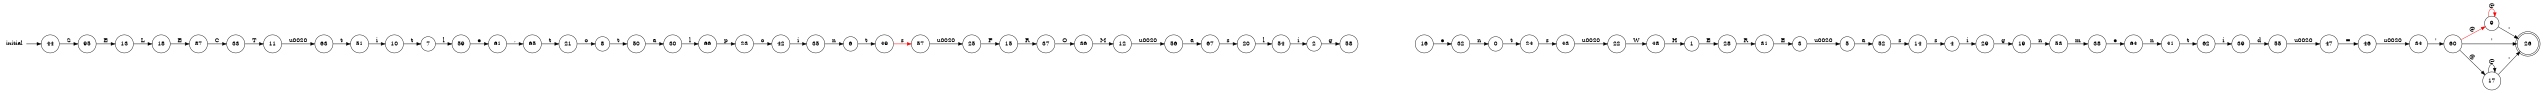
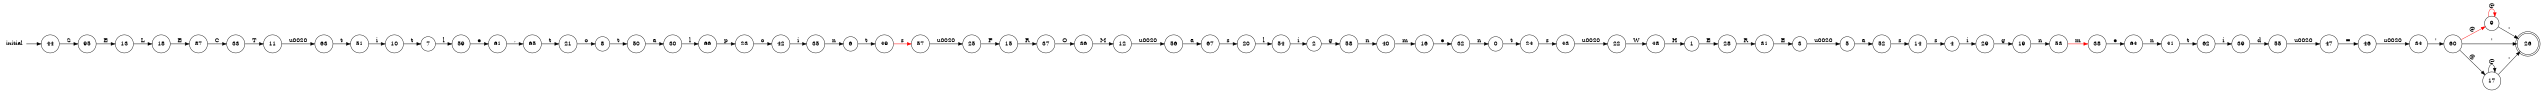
none -> (1386, 44)
(2076, 44) -> (2076, 44)
